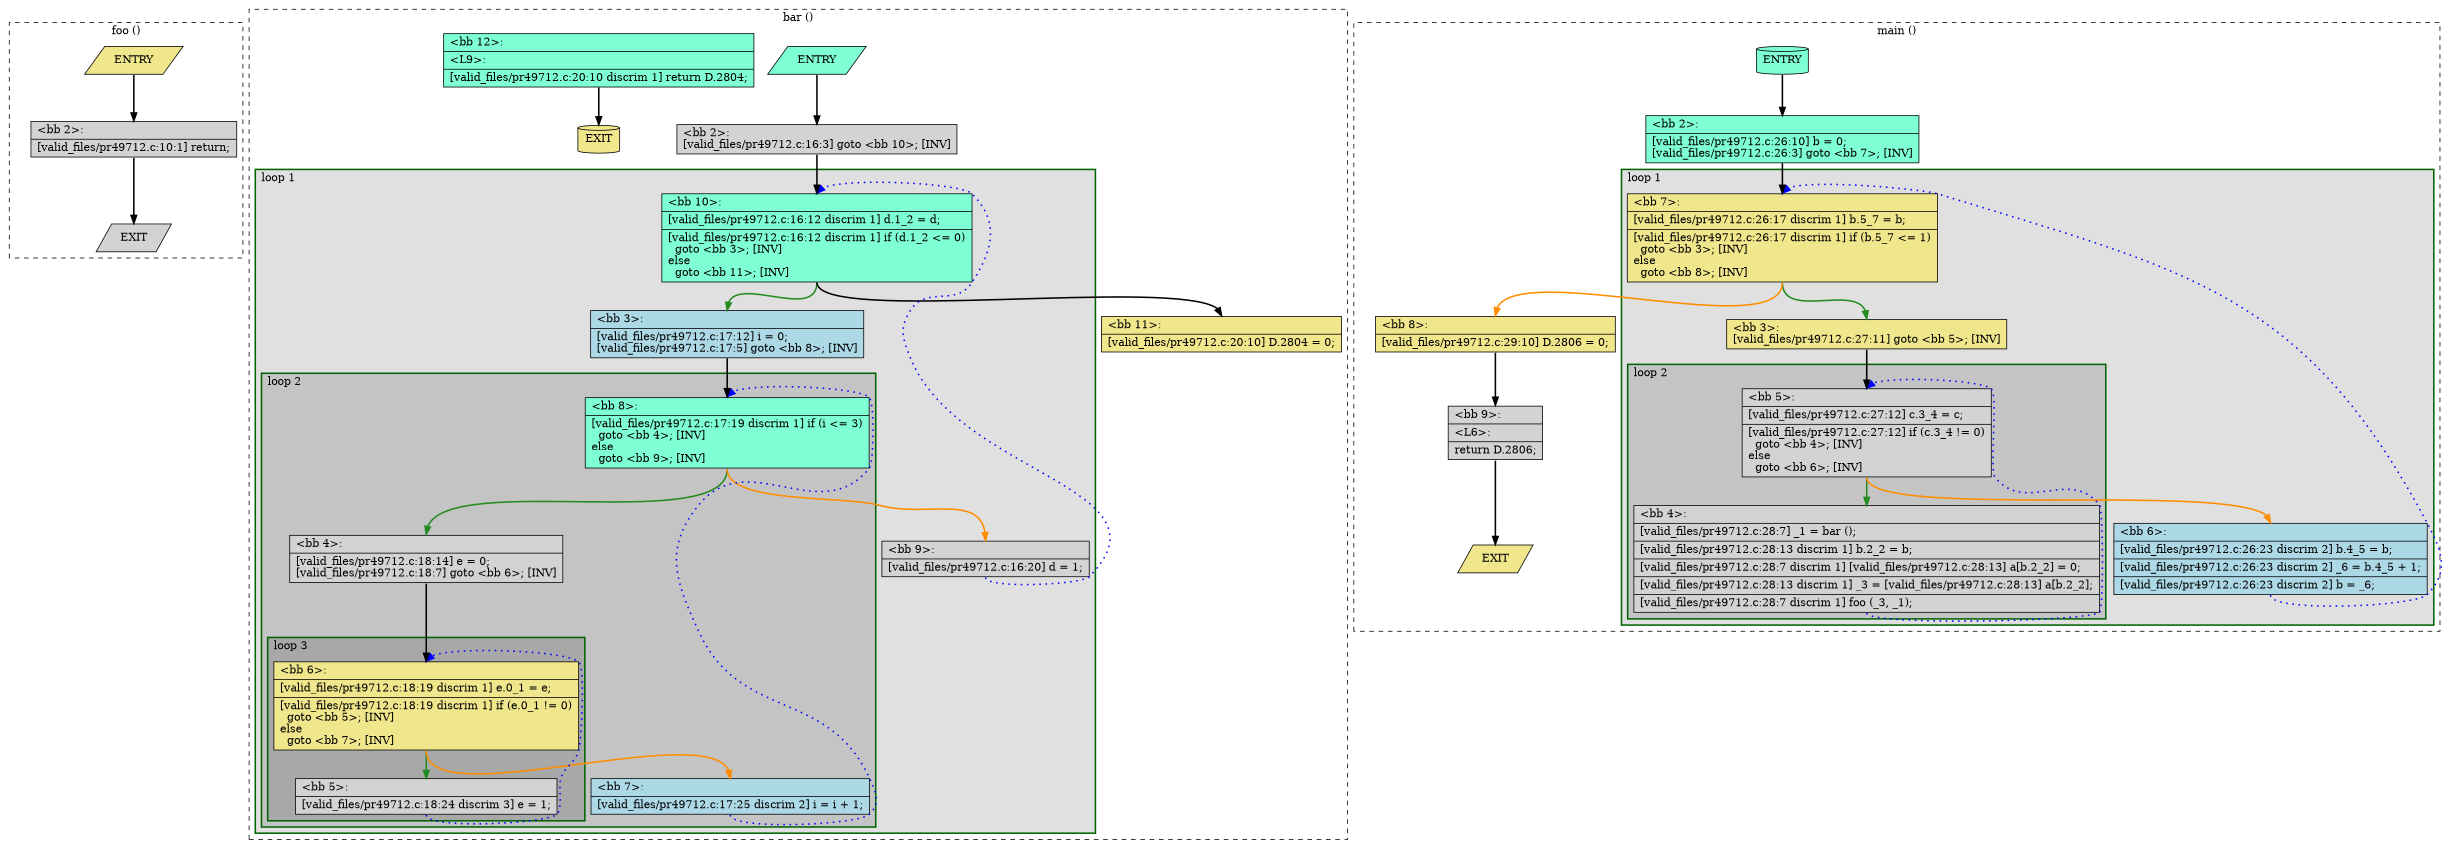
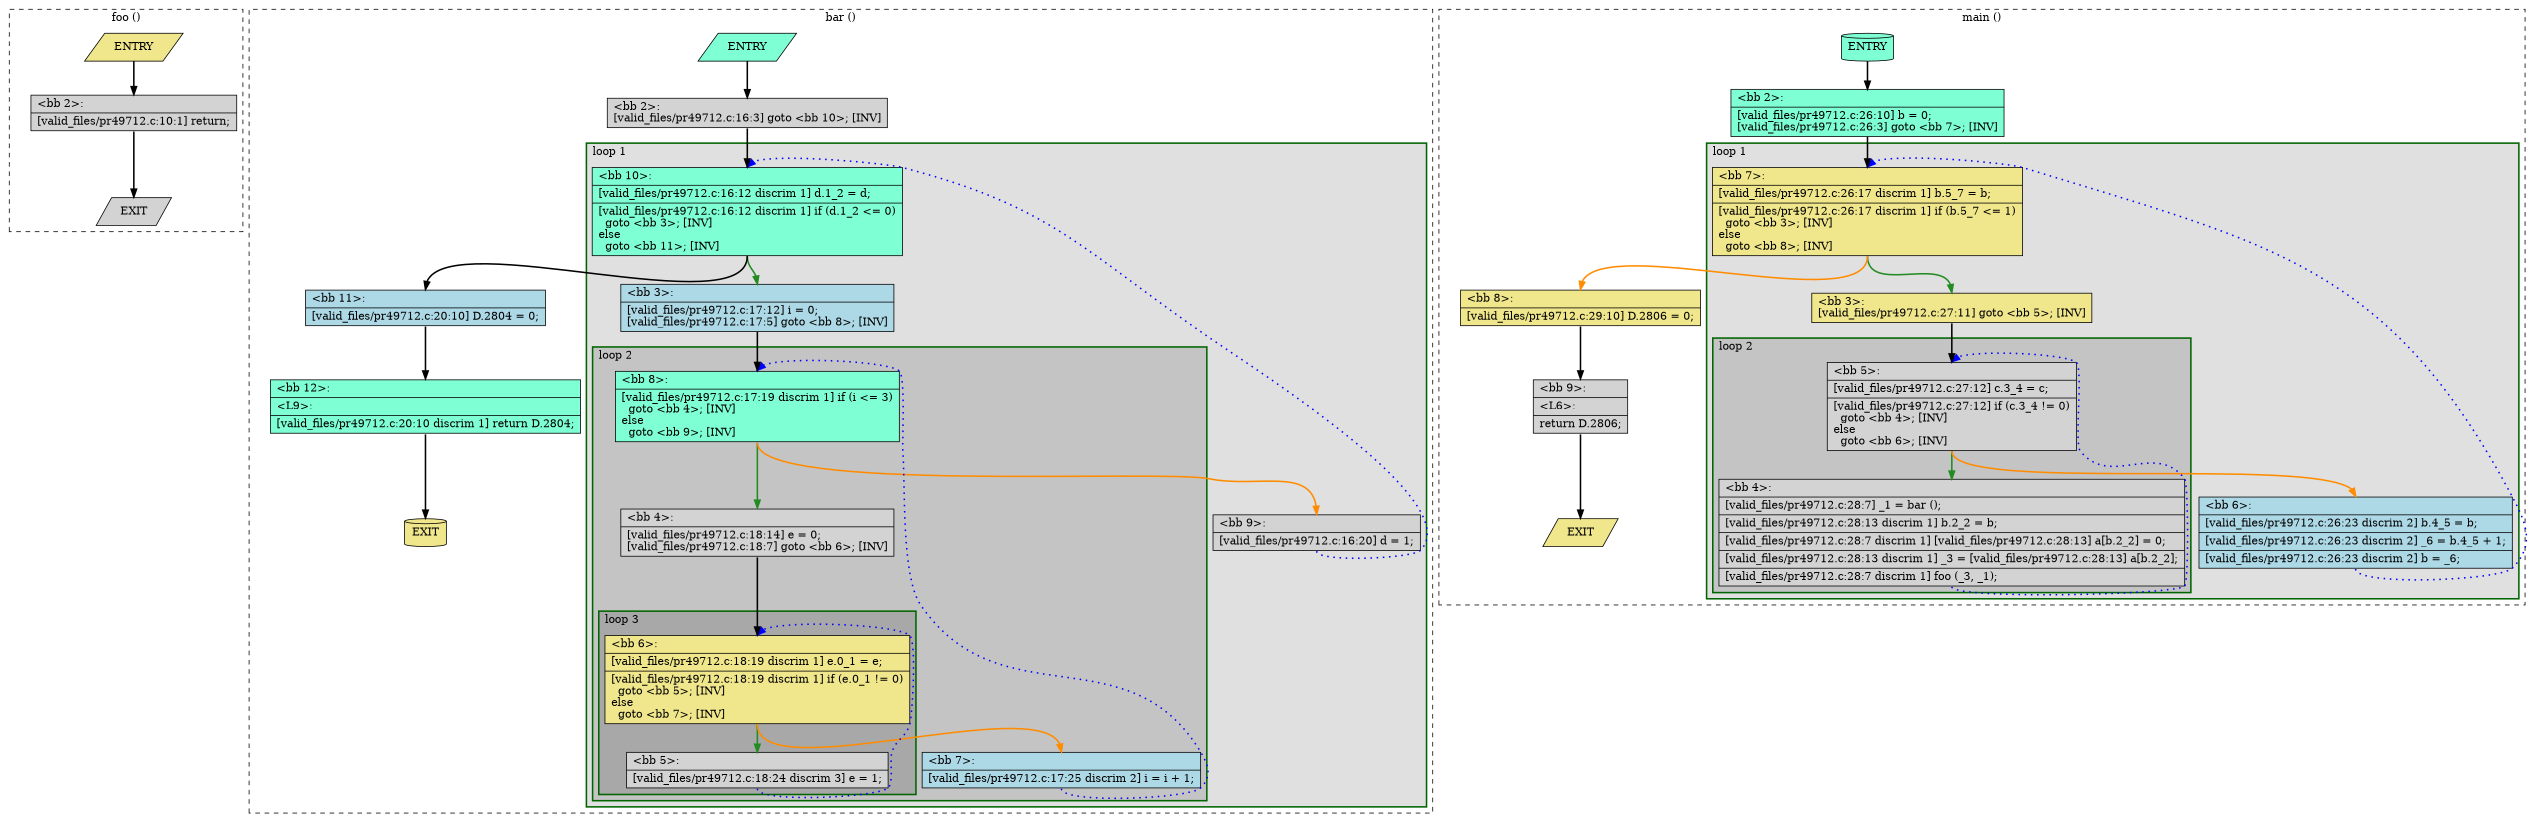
(1222, 334) -> (425, 308)
none -> (425, 349)
